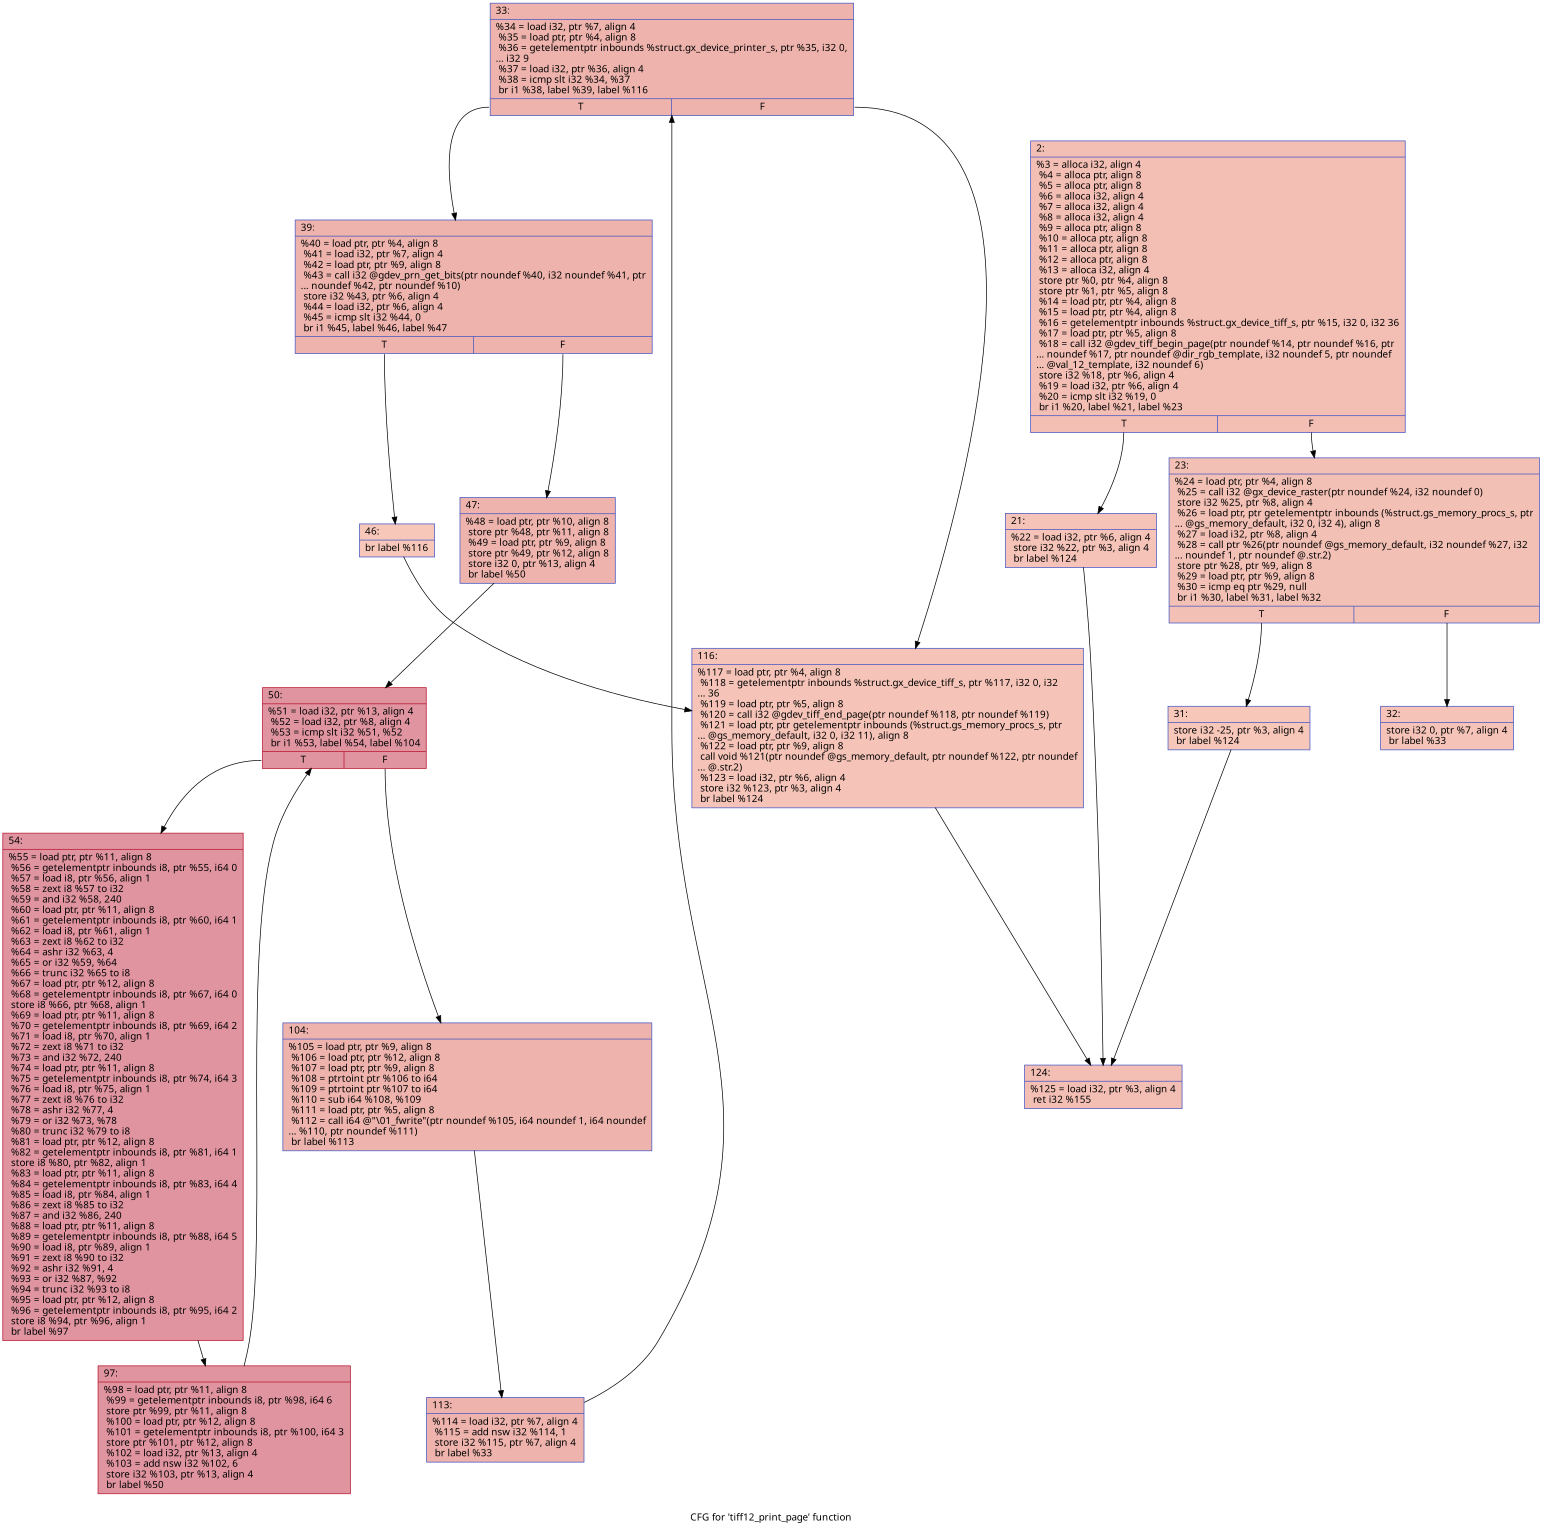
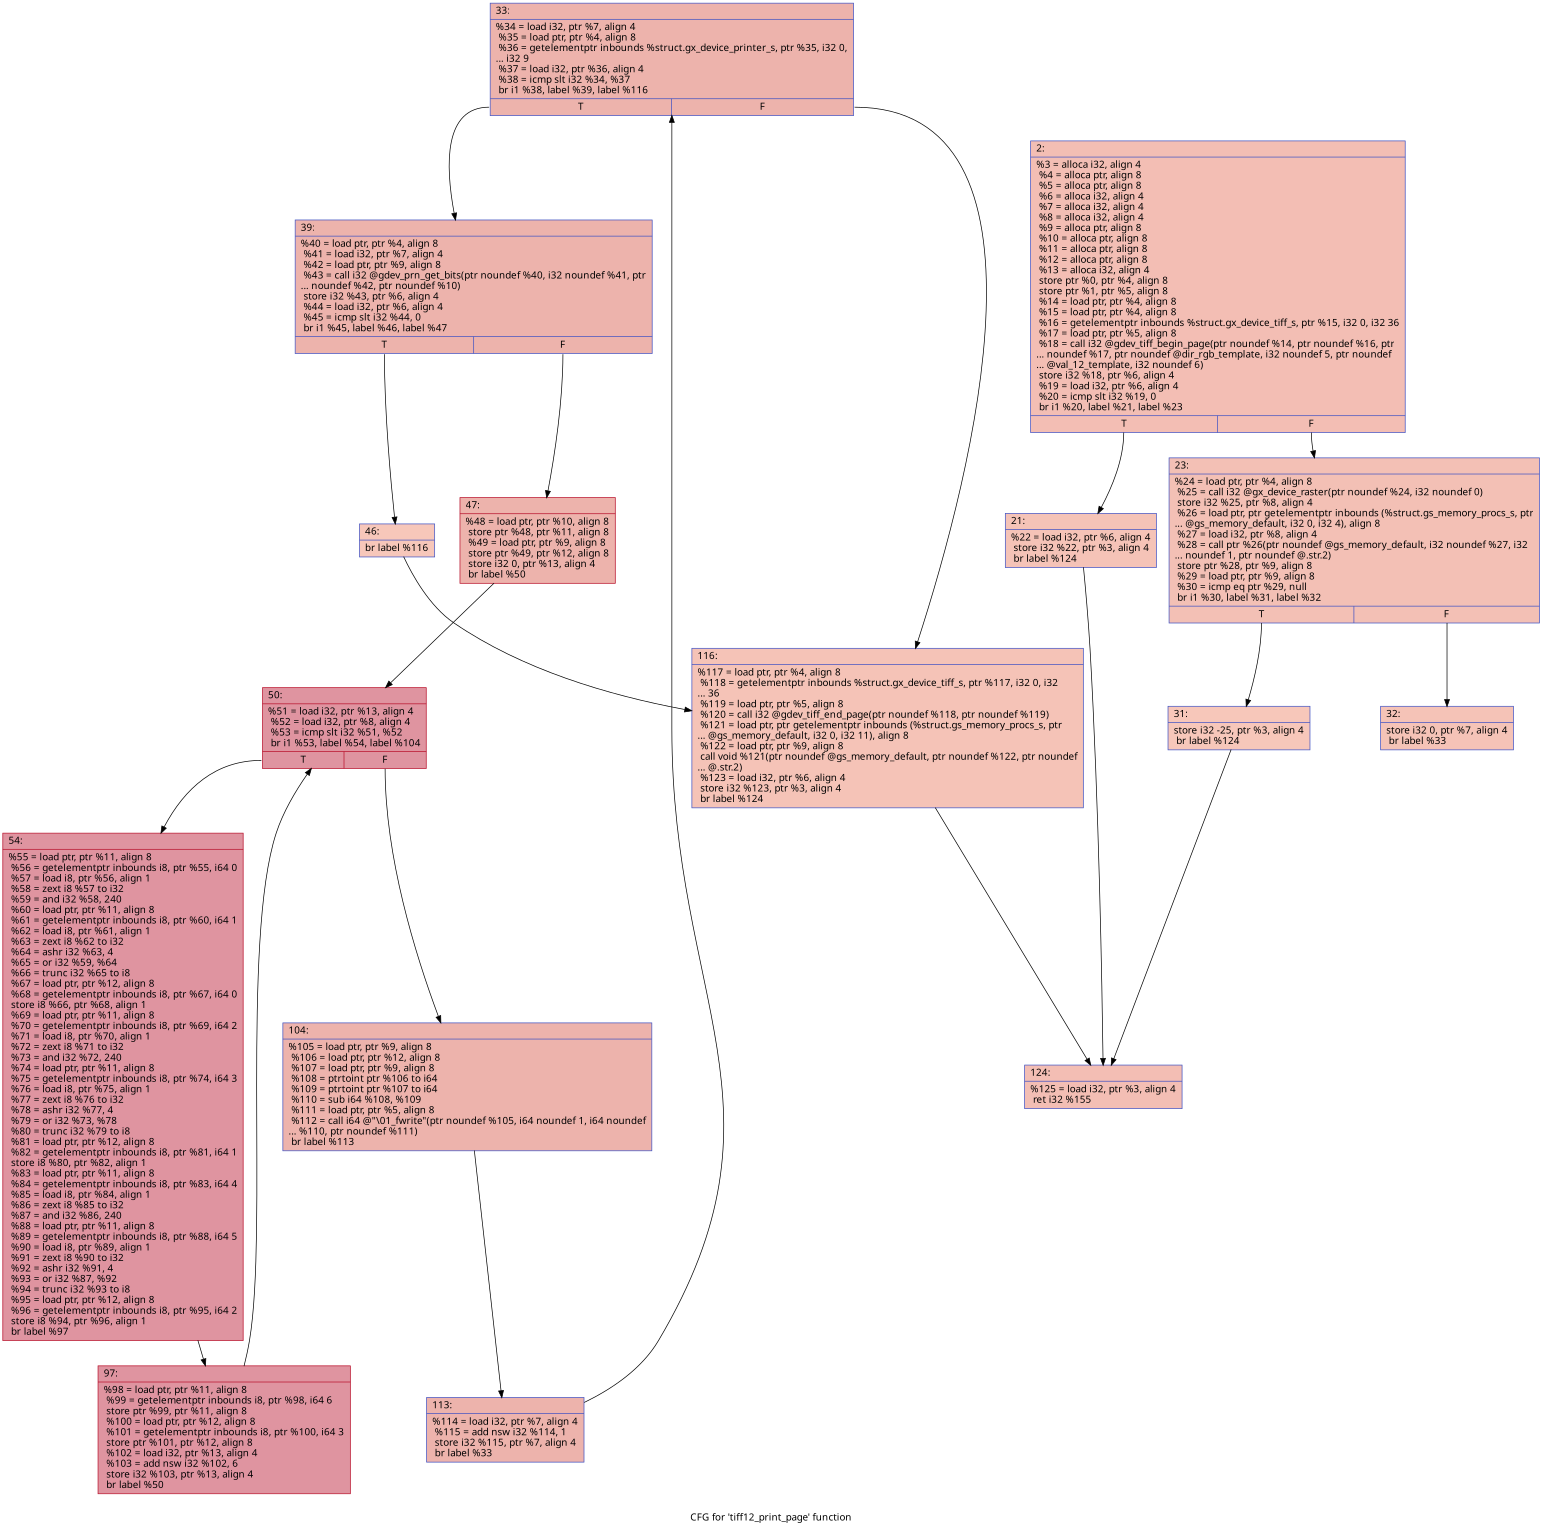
(538, 540) -> (538, 540)
